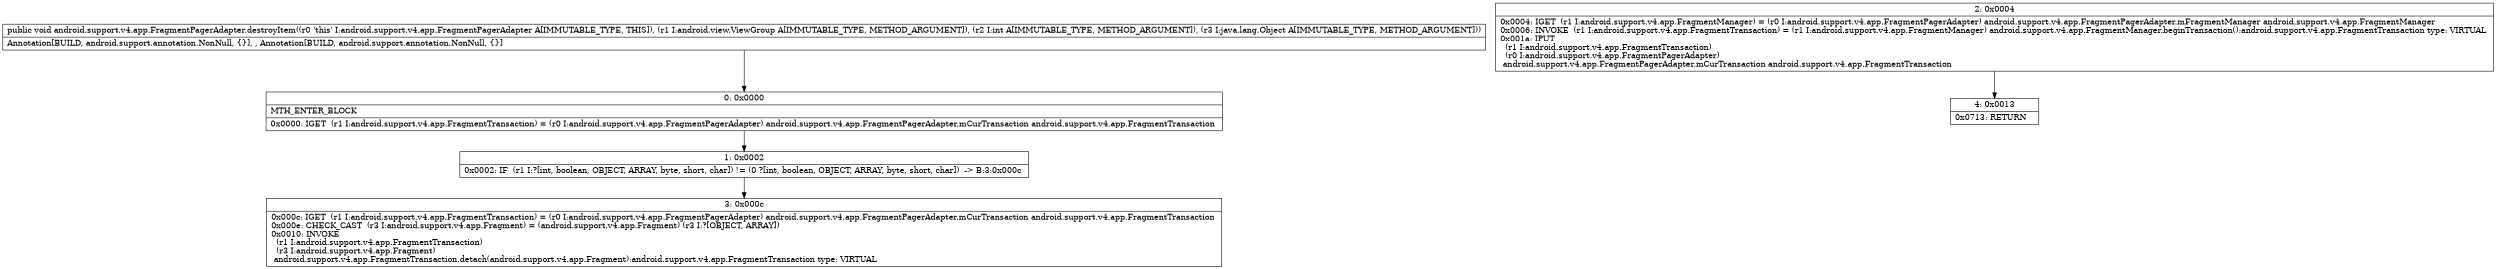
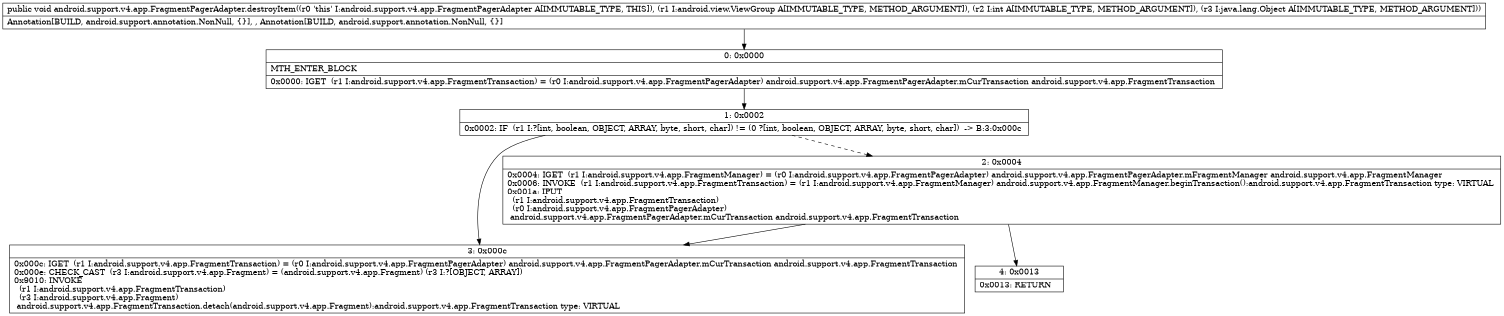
(1995, 118) -> (1019, 285)
none -> (829, 145)
(308, 234) -> (51, 281)
none -> (747, 234)
